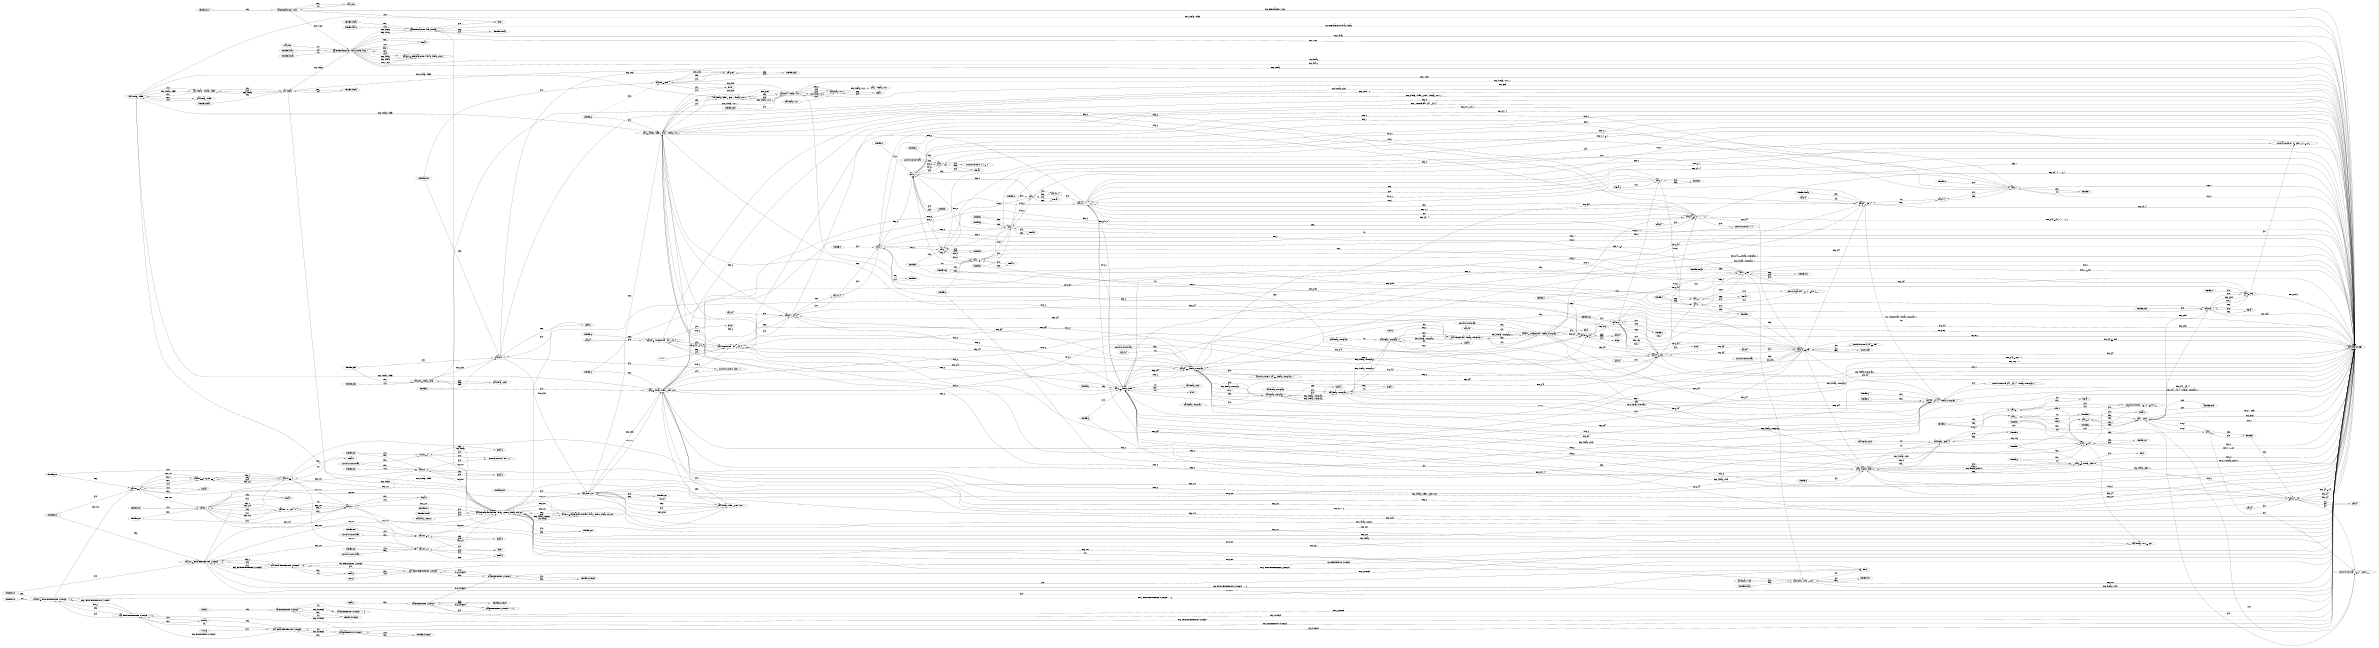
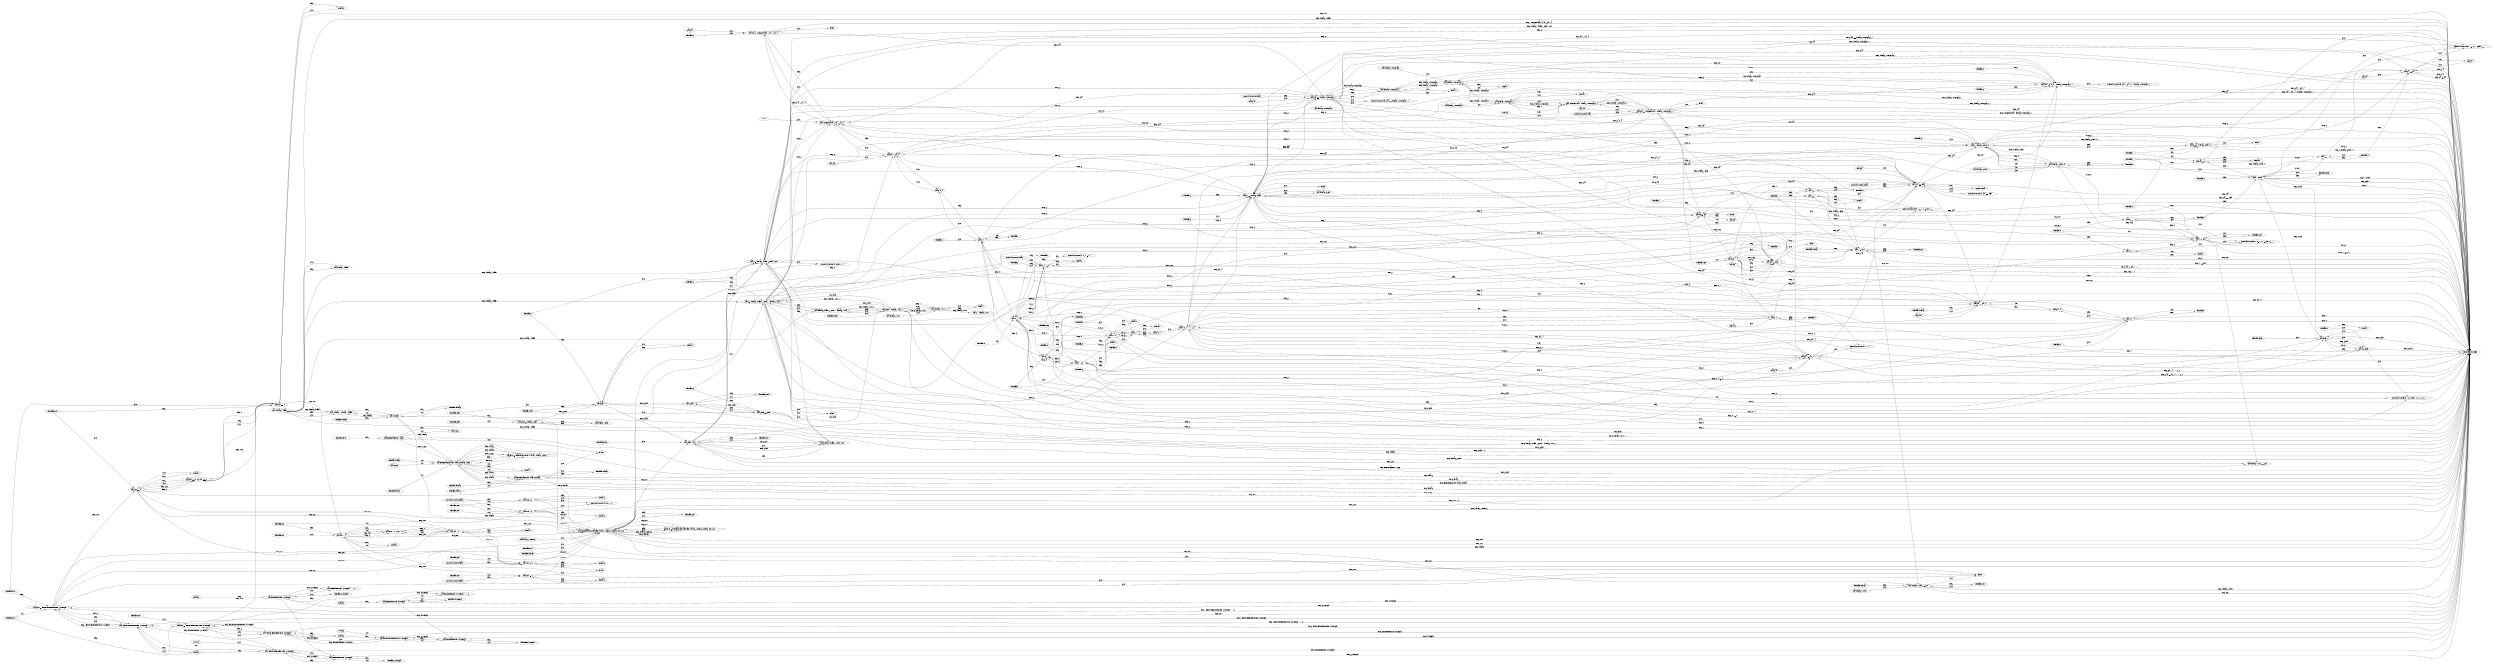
(386, 51) -> (490, 461)
(1731, 347) -> none
(2086, 420) -> (2201, 161)
(424, 455) -> (528, 500)
